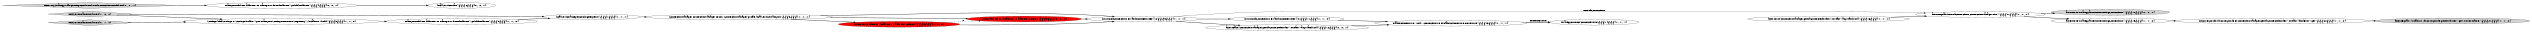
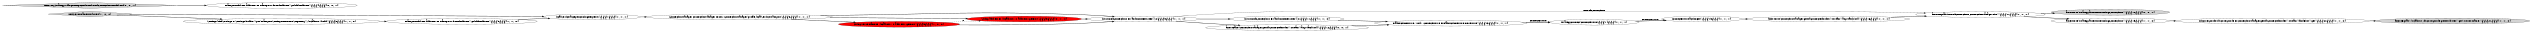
(462, 5) -> none
none -> (1702, 19)
(90, 23) -> none
